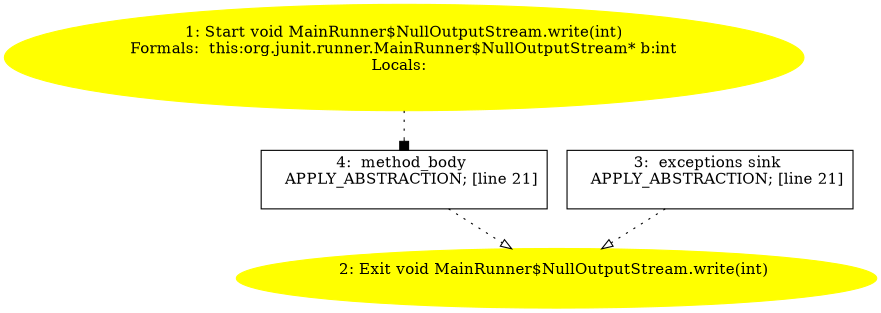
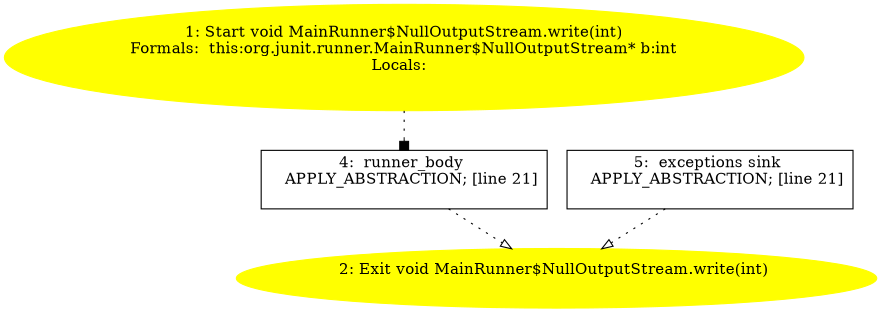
(404, 180) -> (404, 180)
(710, 180) -> (710, 180)
